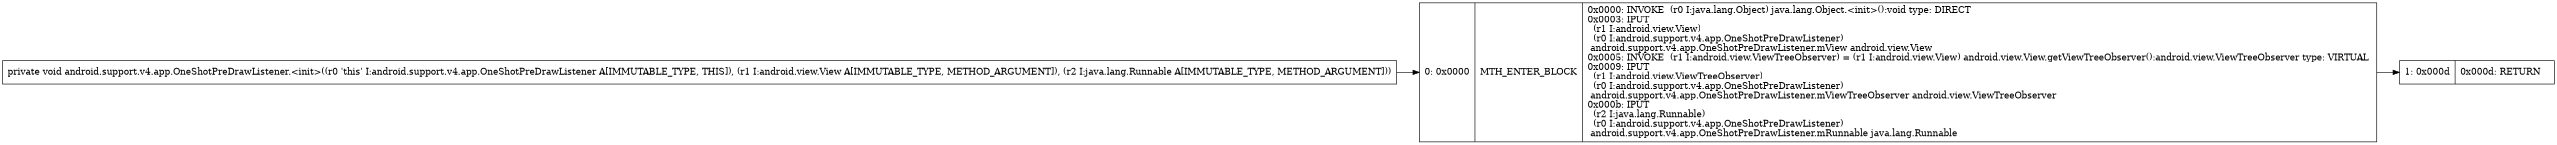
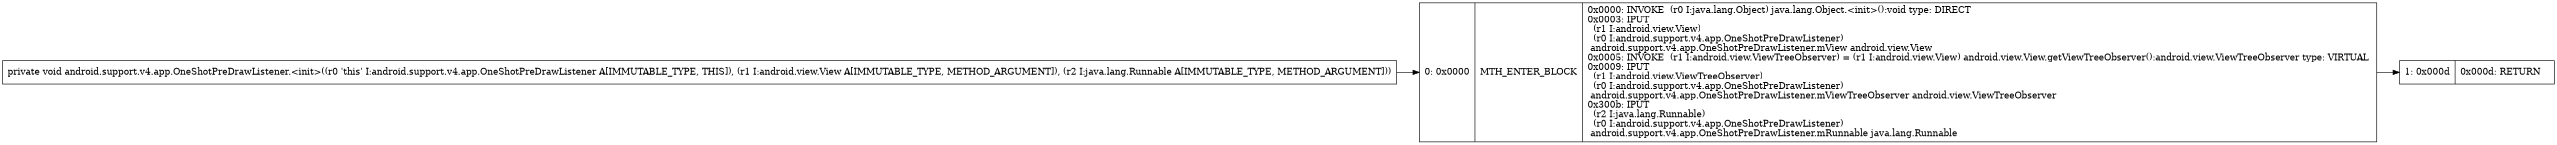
(1621, 105) -> (1621, 105)
